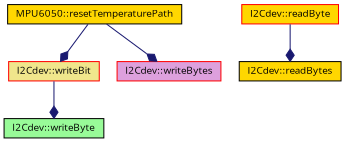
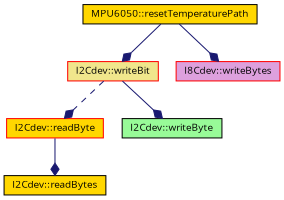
(169, 71) -> (228, 71)
none -> (89, 95)
